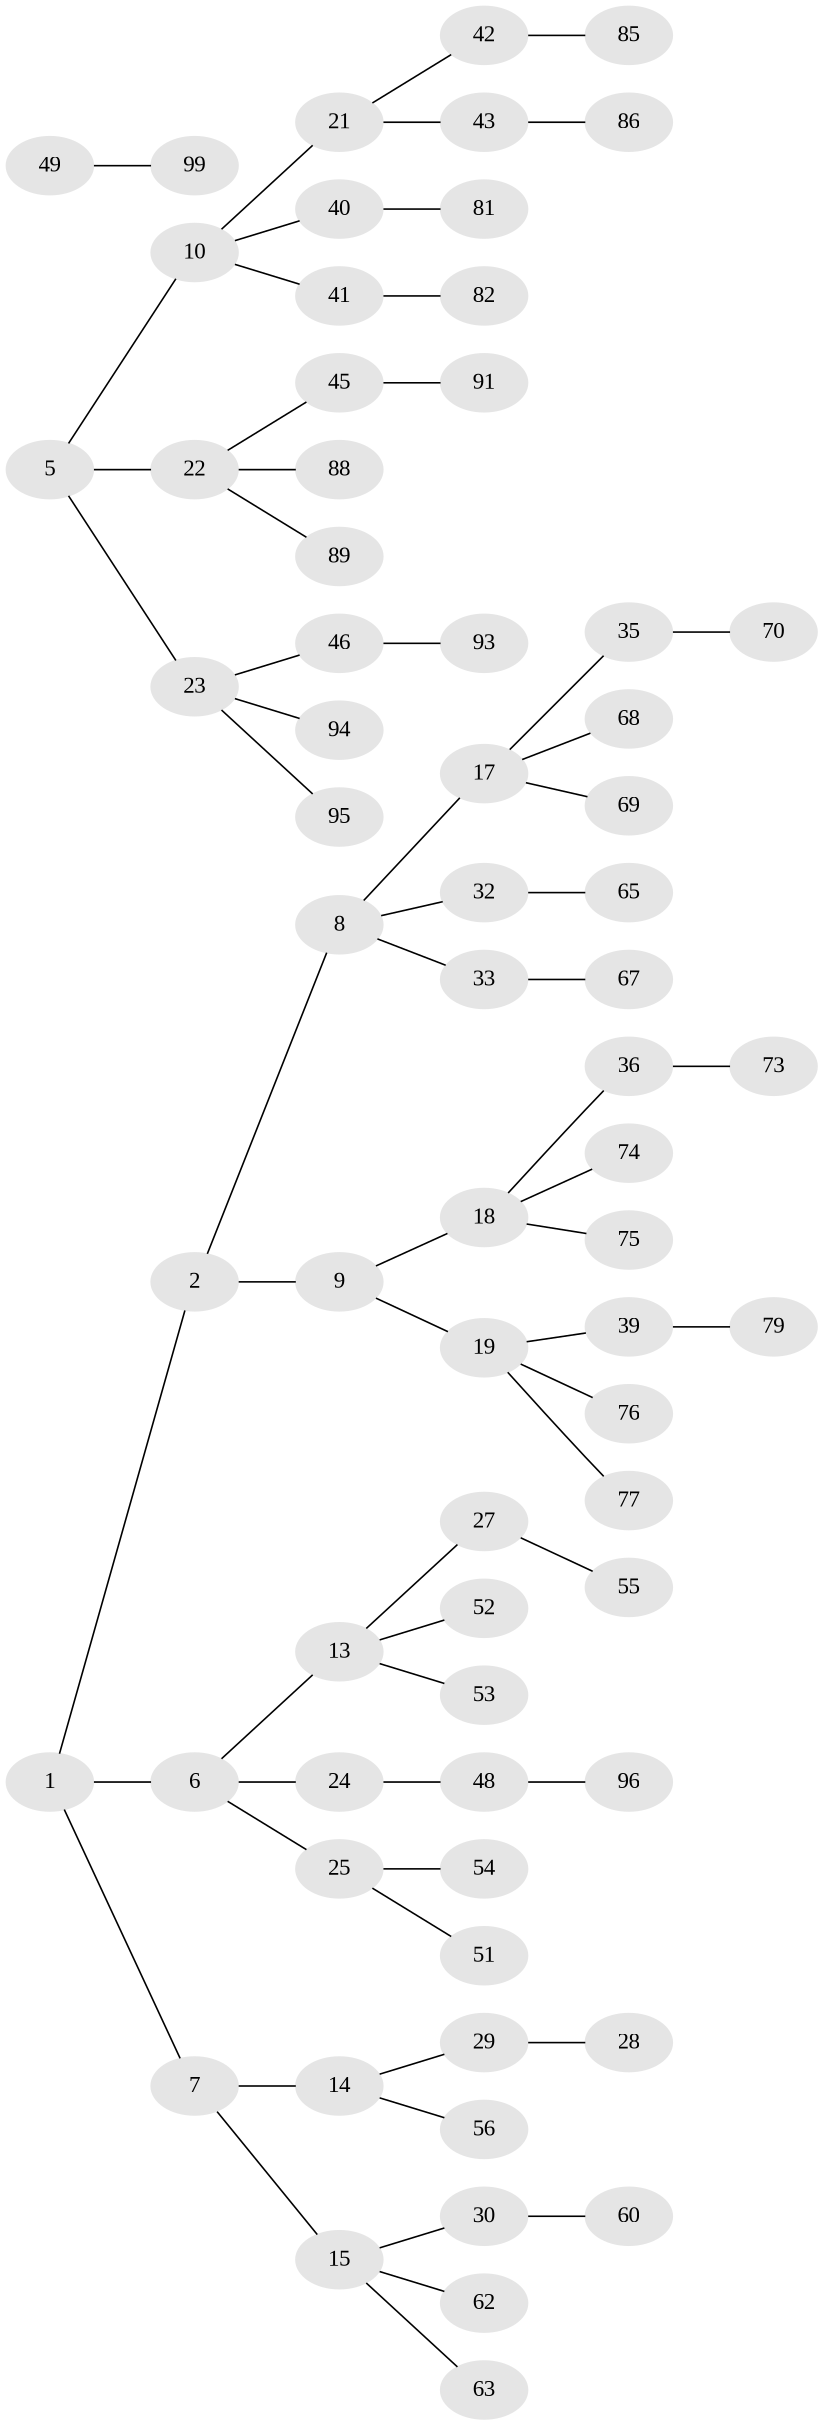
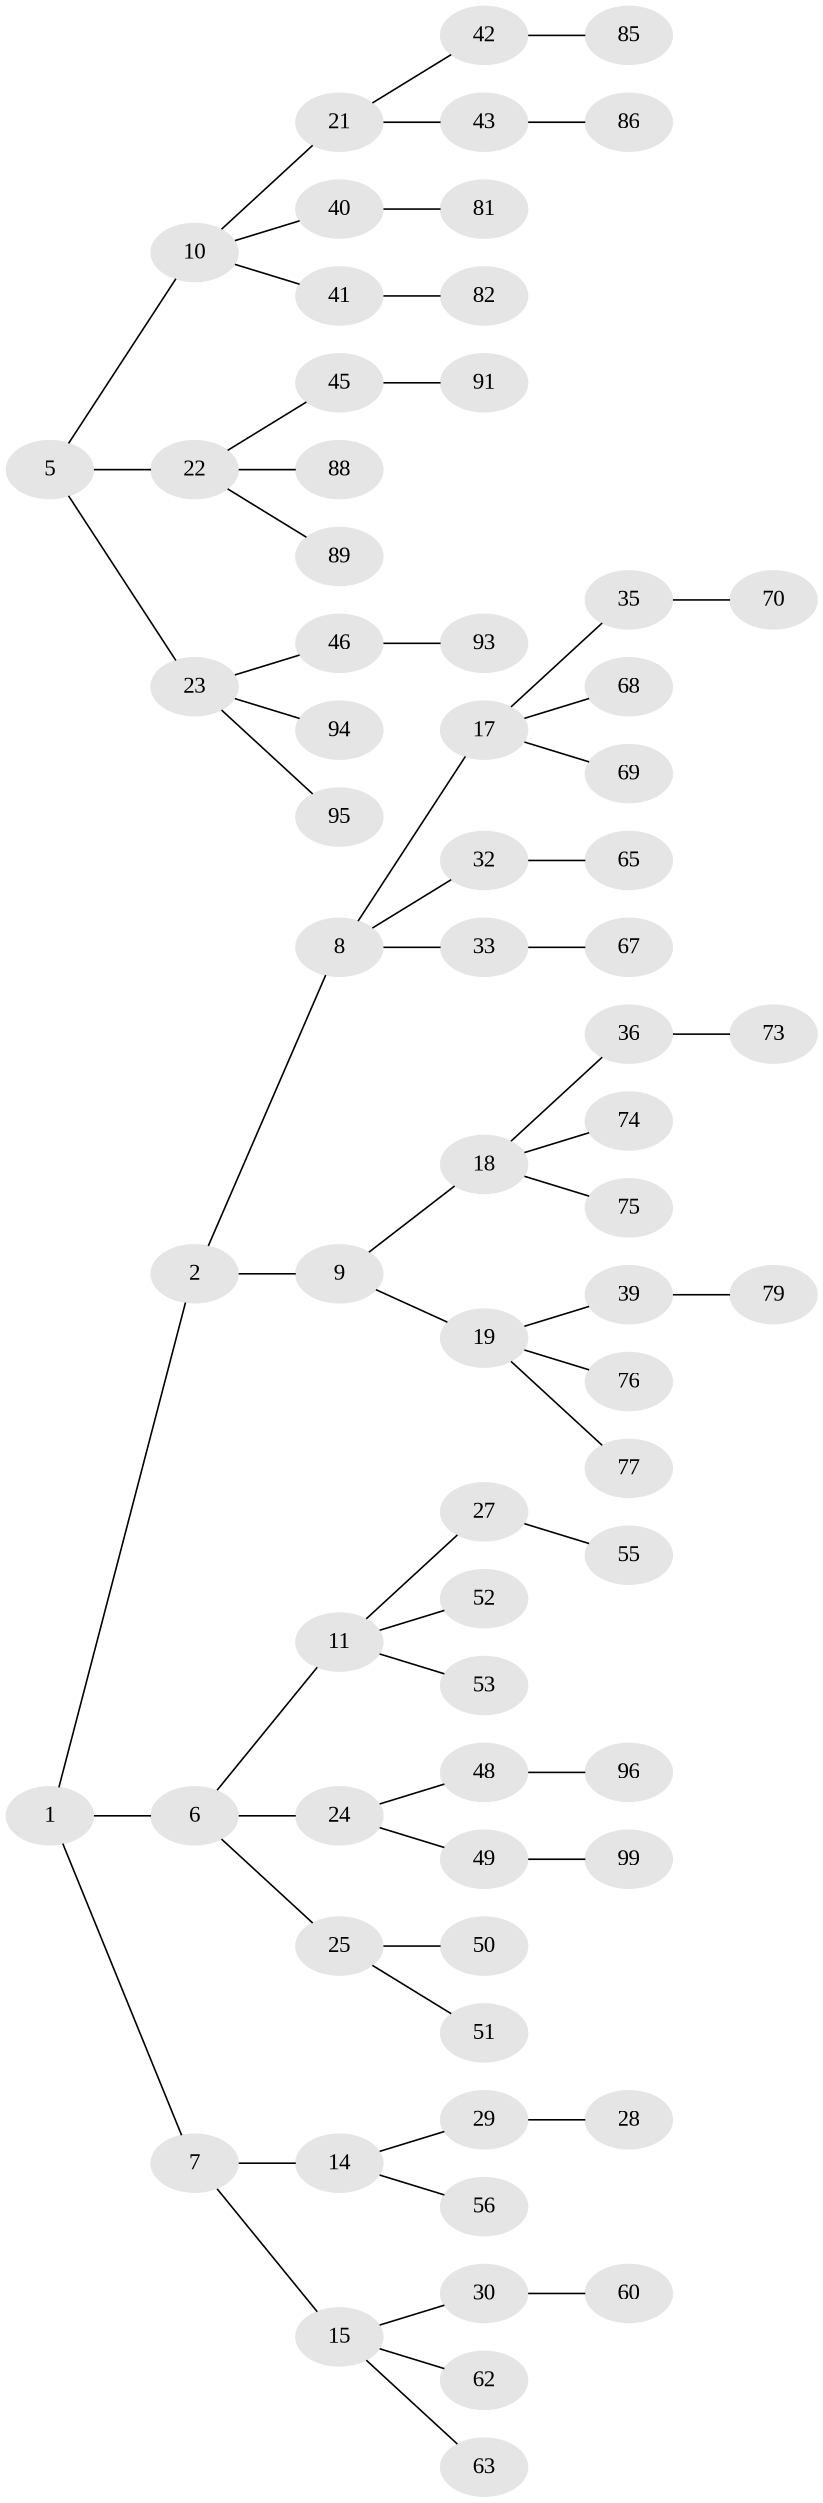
(339, 1652) -> (339, 1642)
none -> (412, 1838)
(484, 1869) -> (484, 1946)
